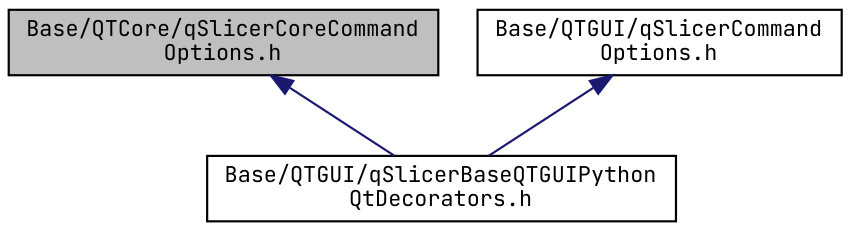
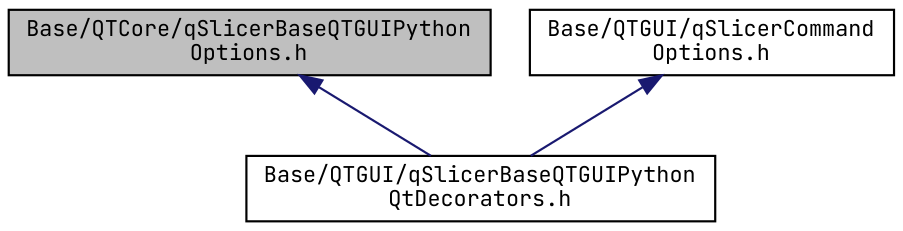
(224, 43) -> (250, 43)
